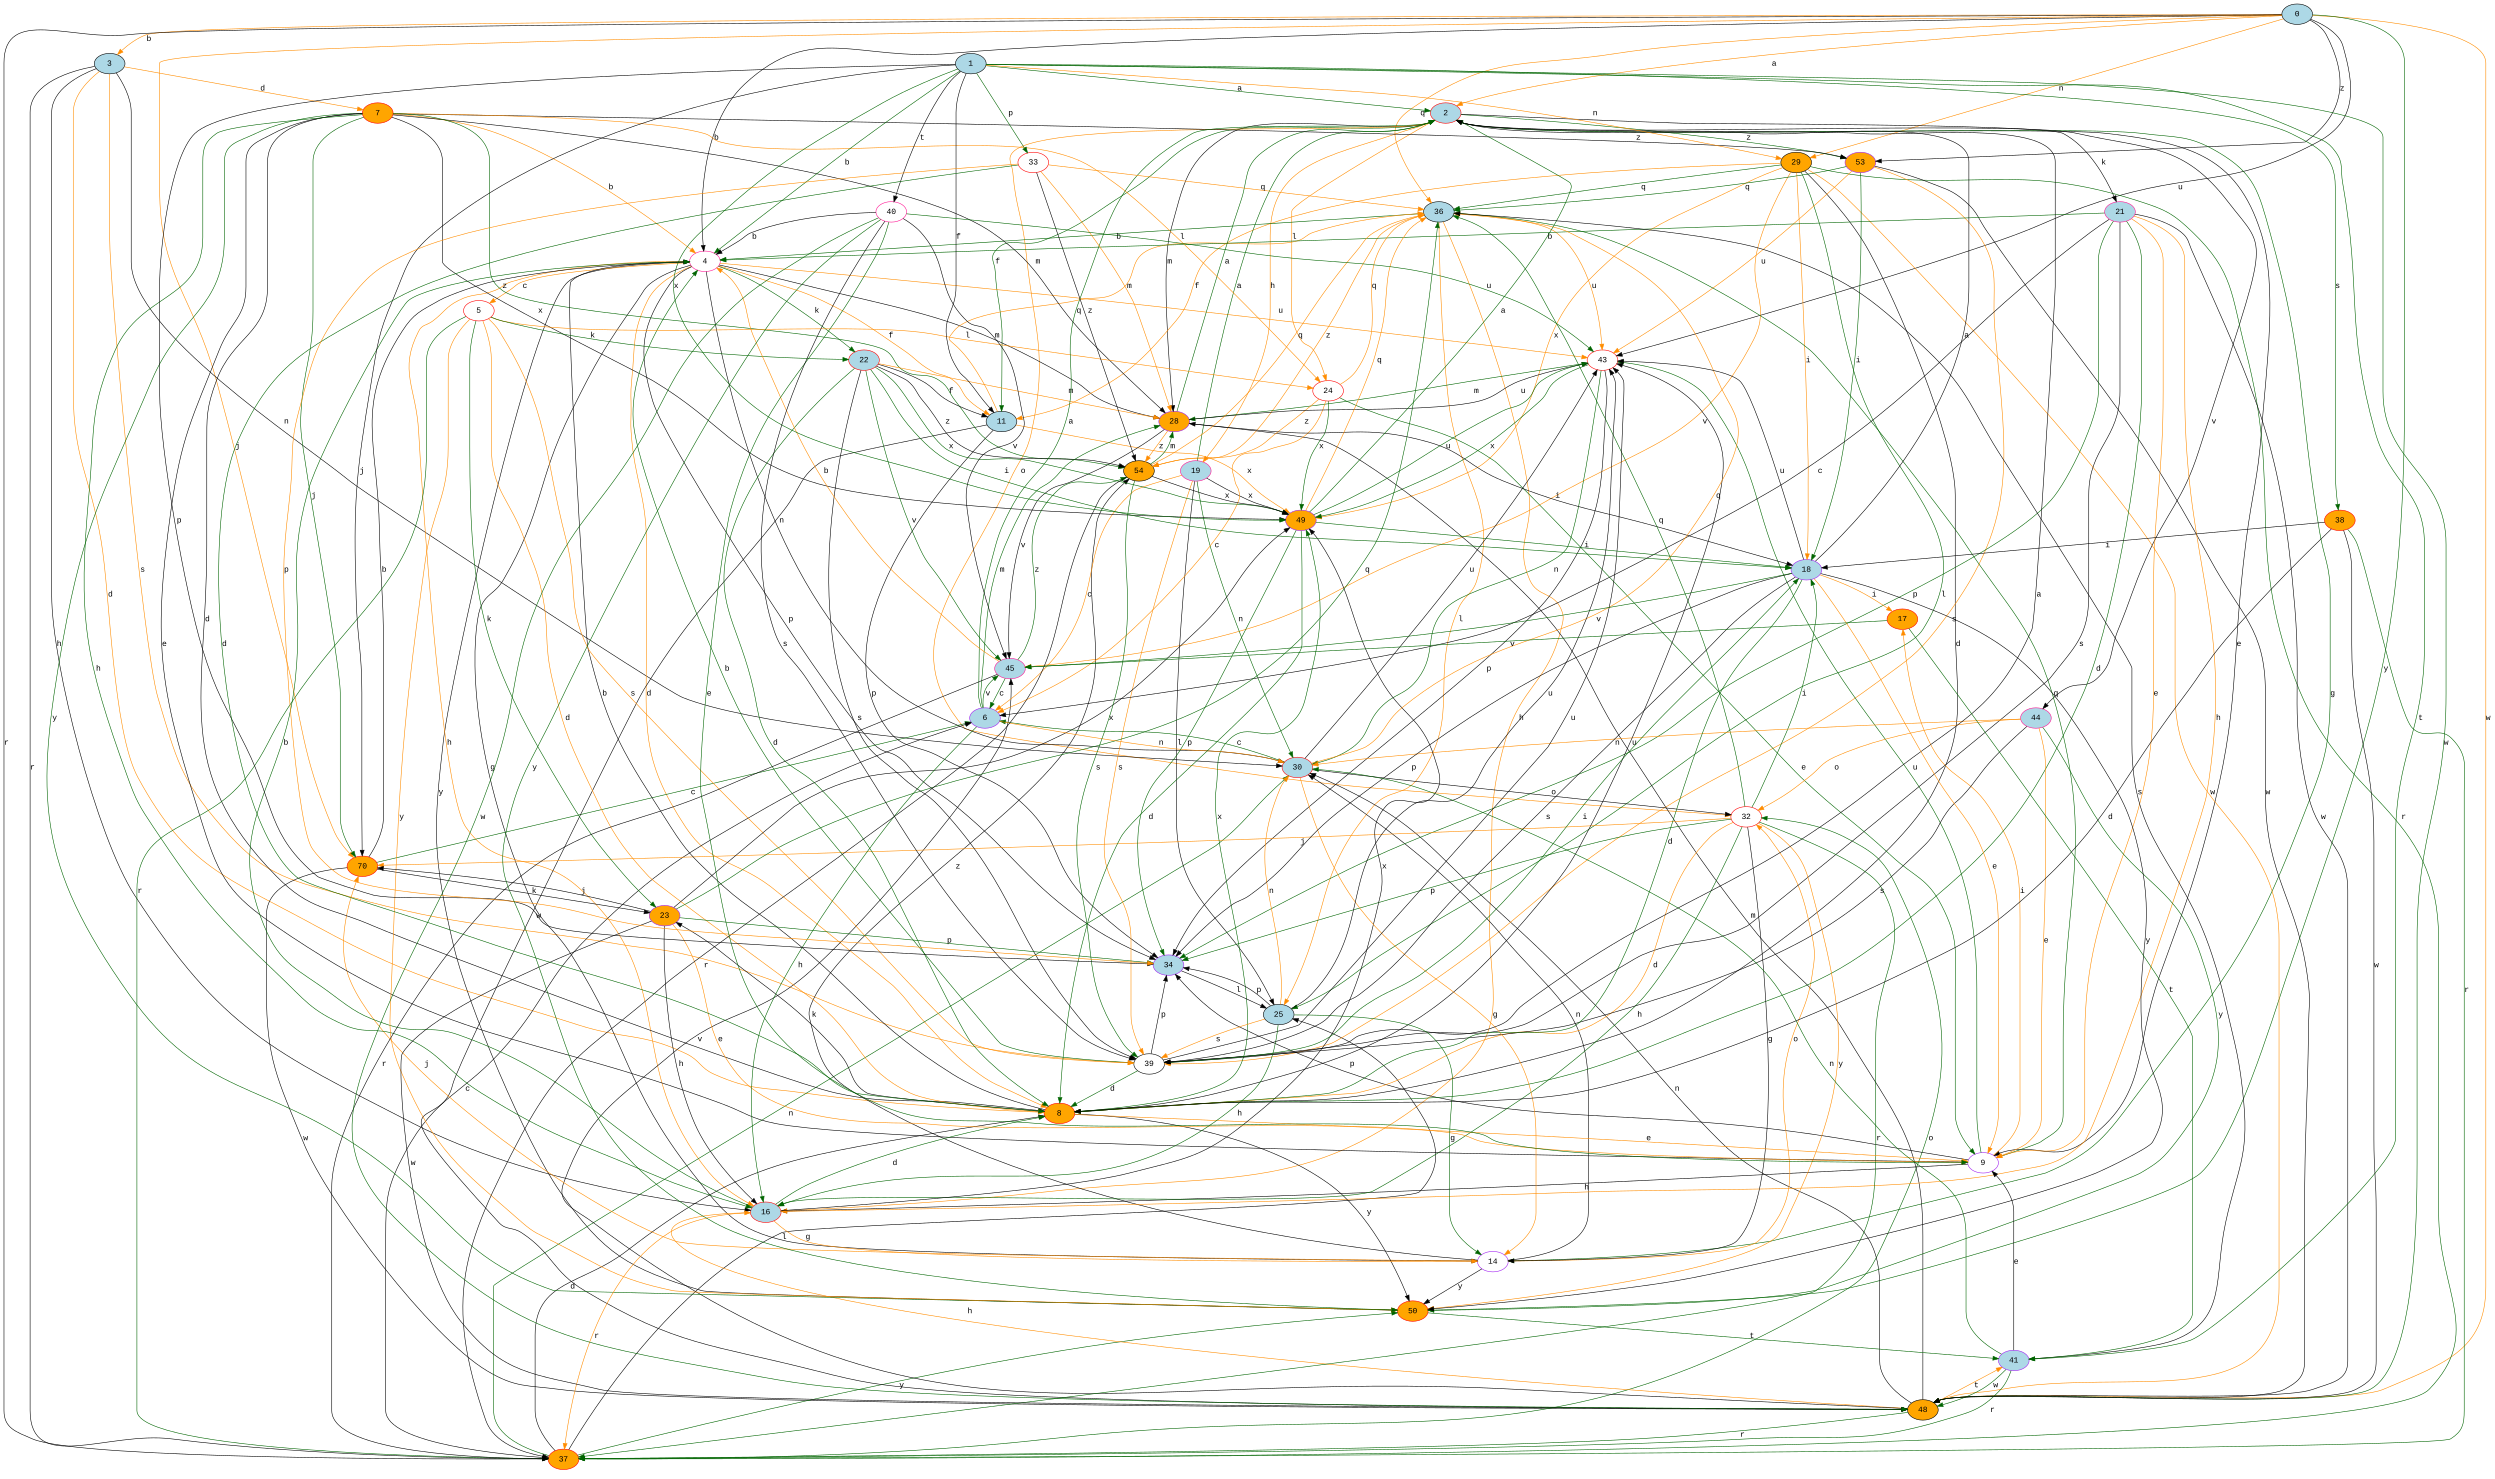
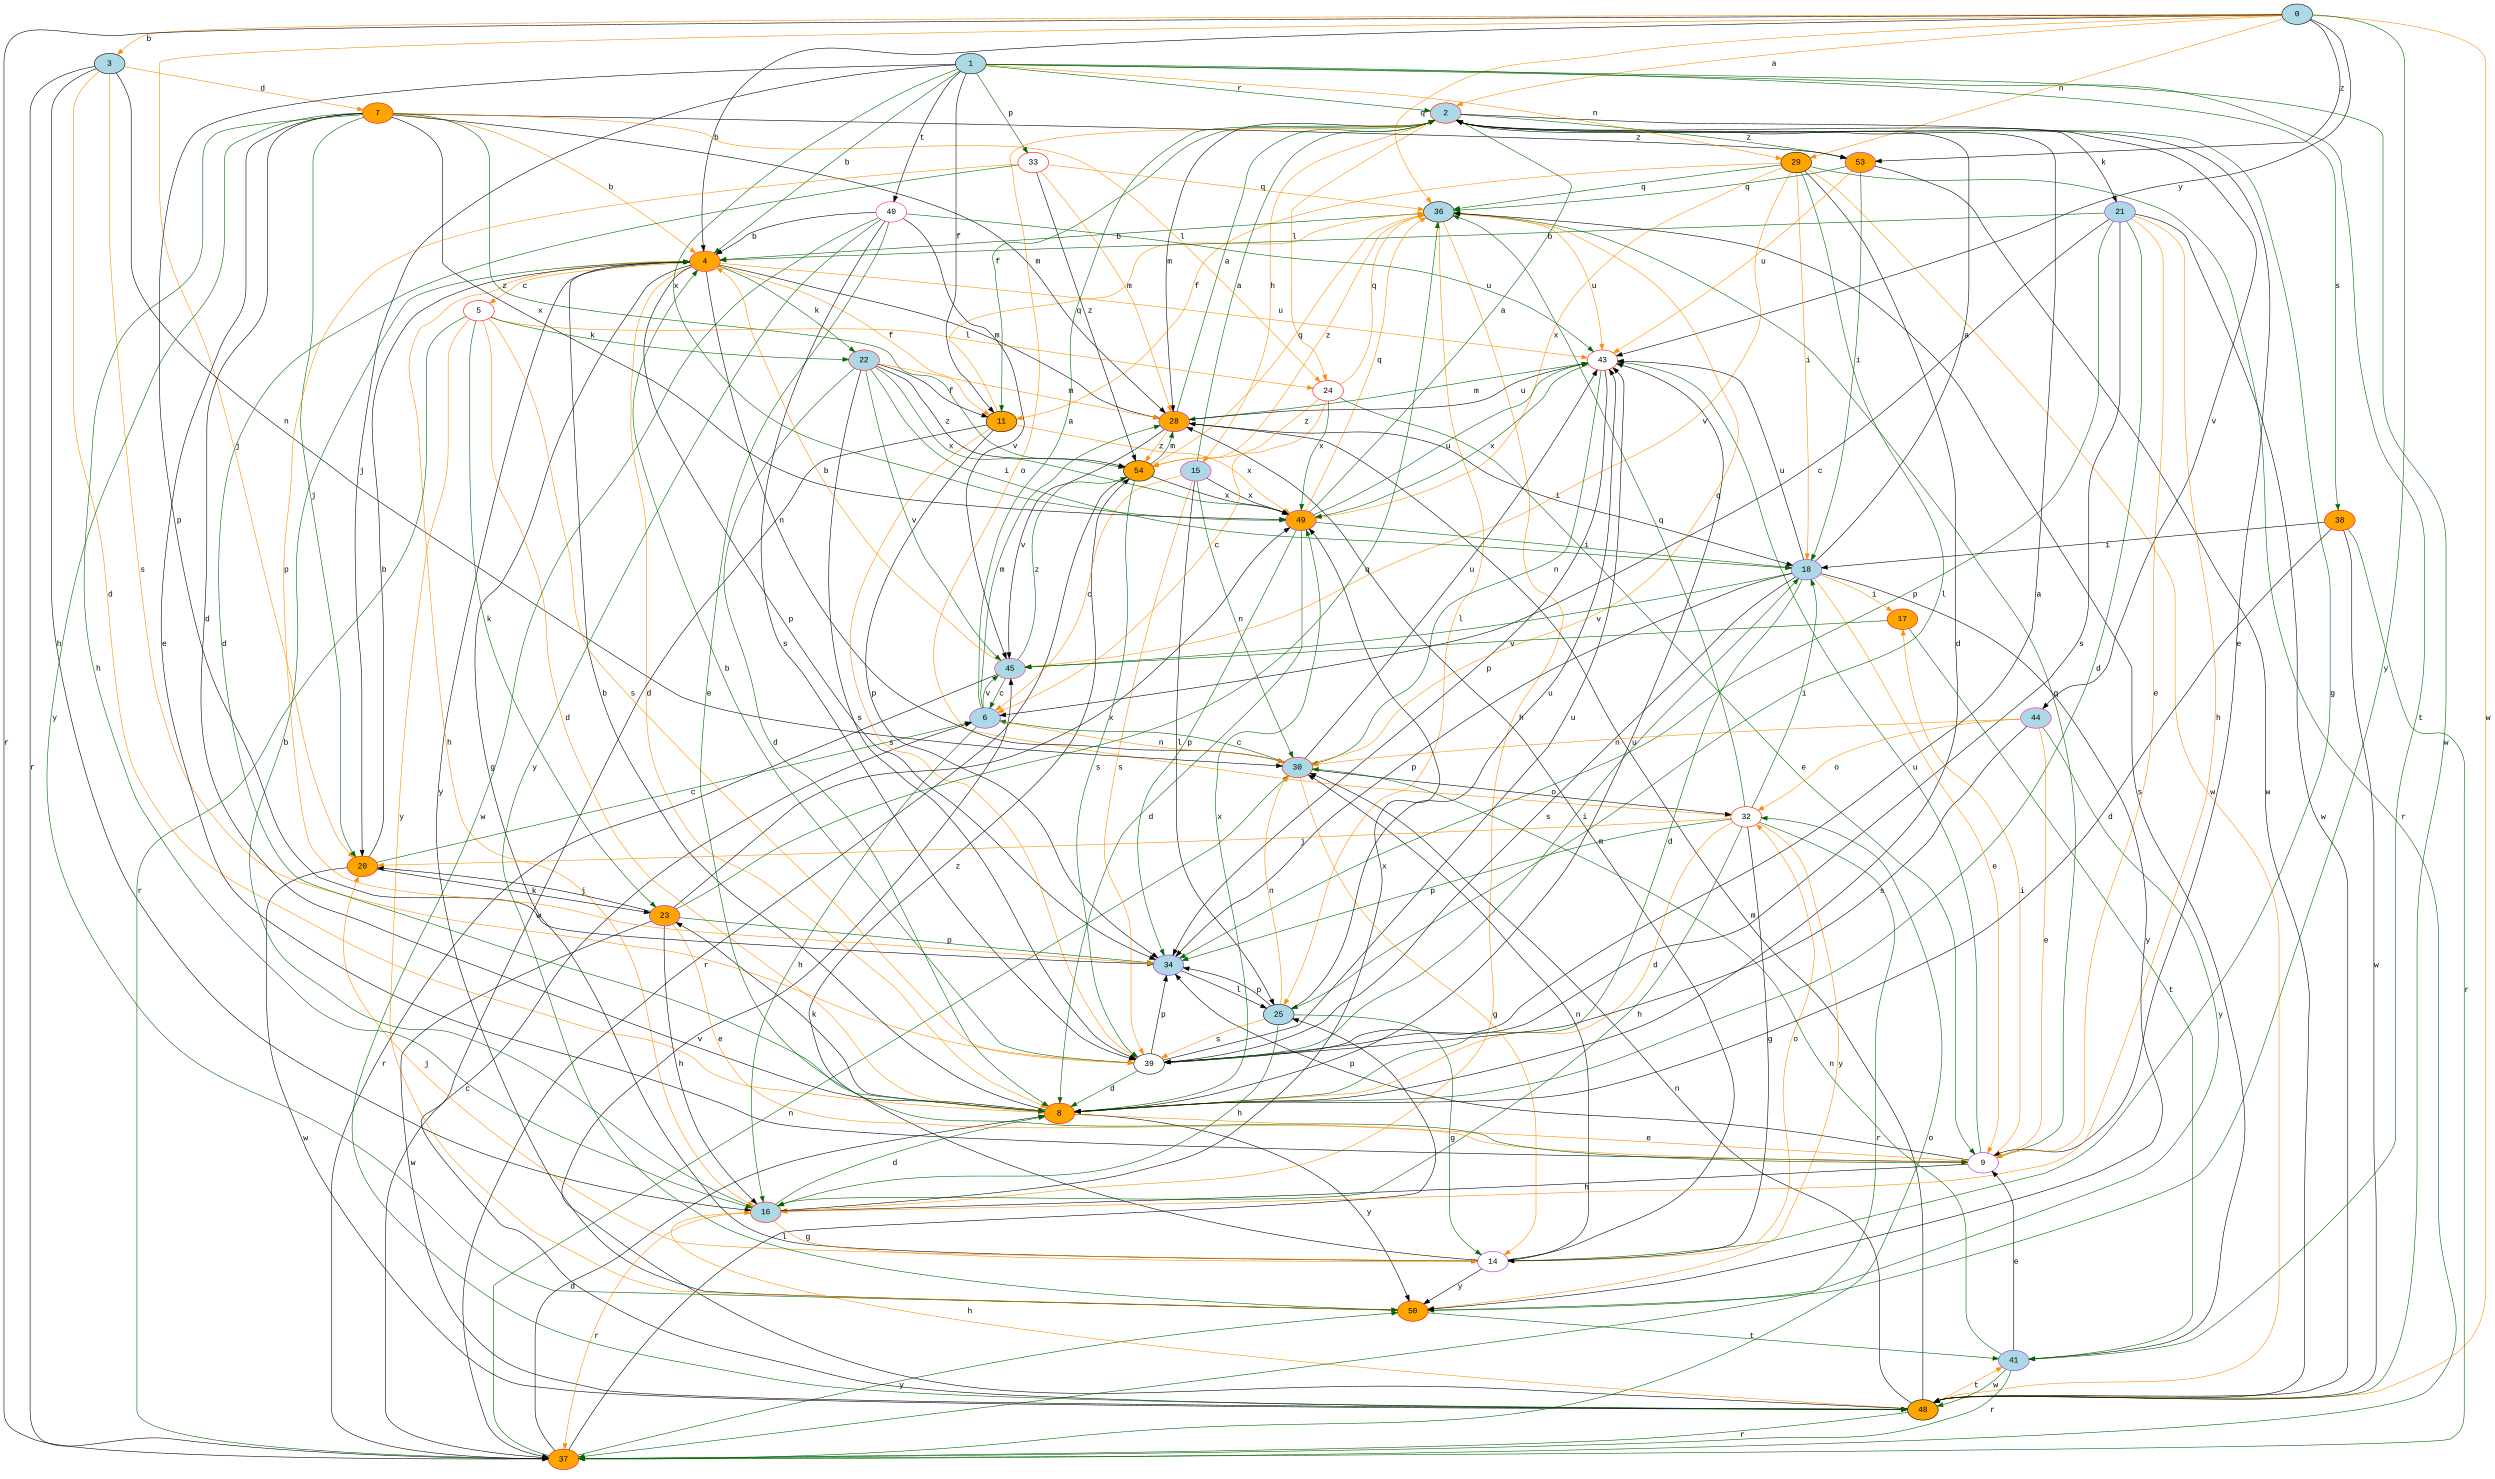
(1240, 88) -> (1240, 88)
(2180, 187) -> (2180, 187)
(2120, 212) -> (2120, 212)
(705, 261) -> (705, 261)
(1001, 421) -> (1001, 421)
(1196, 471) -> (1196, 471)
(1795, 736) -> (904, 752)
(362, 866) -> (362, 866)
none -> (1615, 870)
